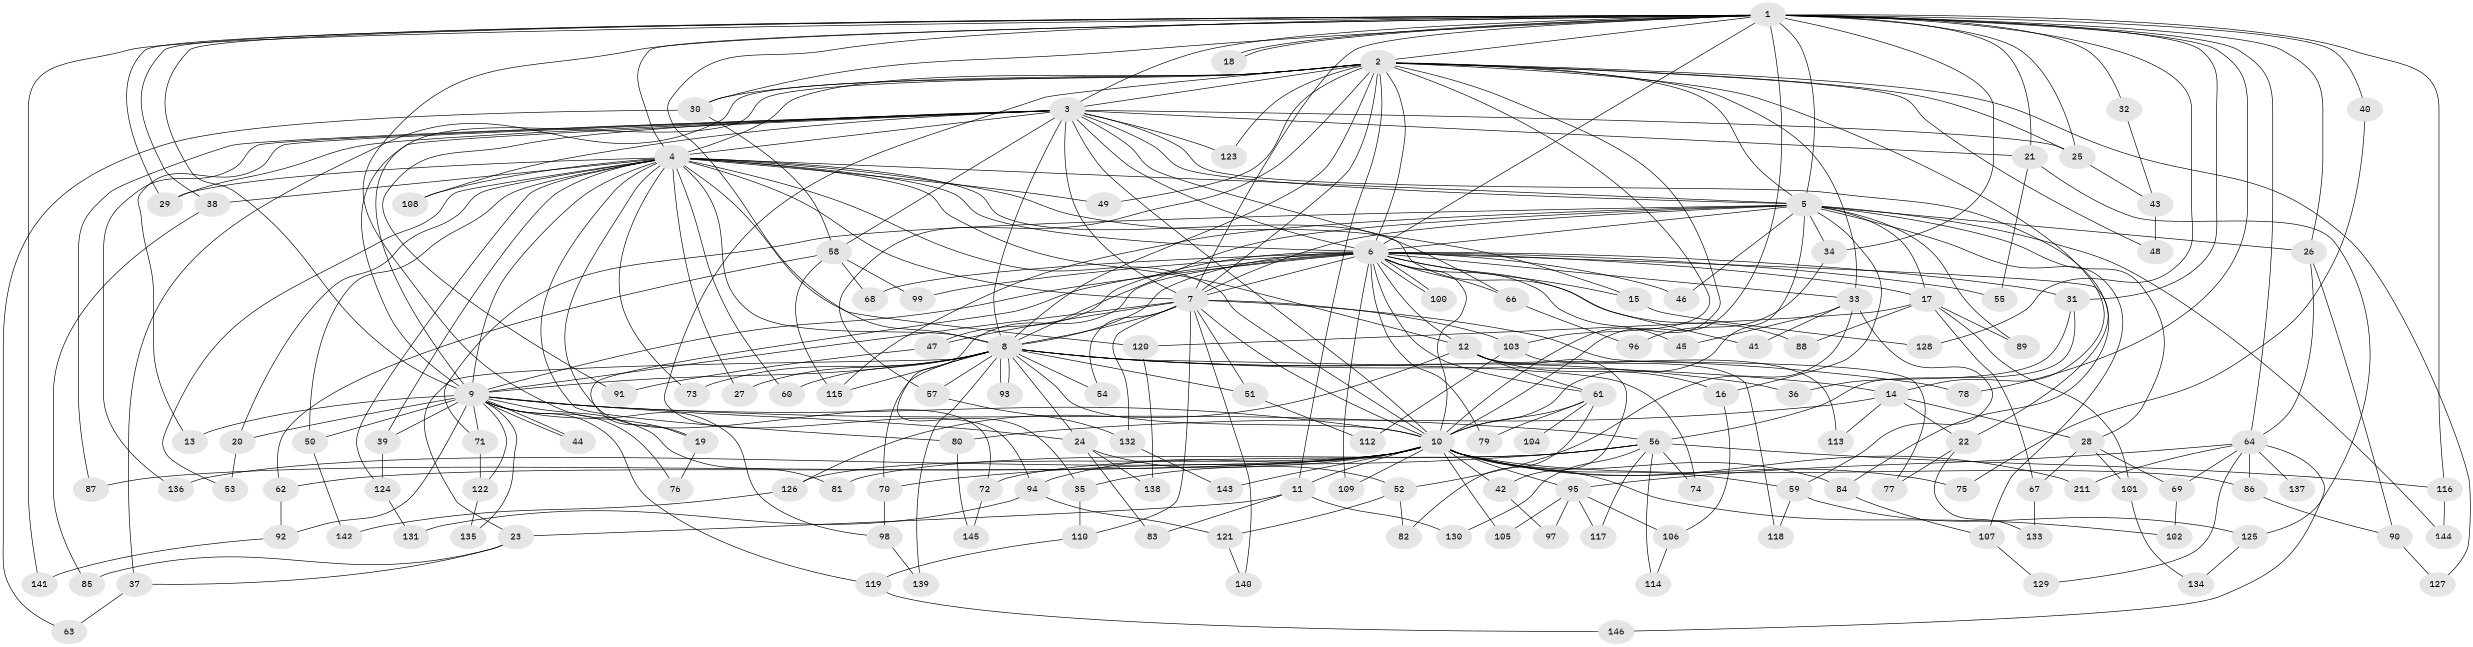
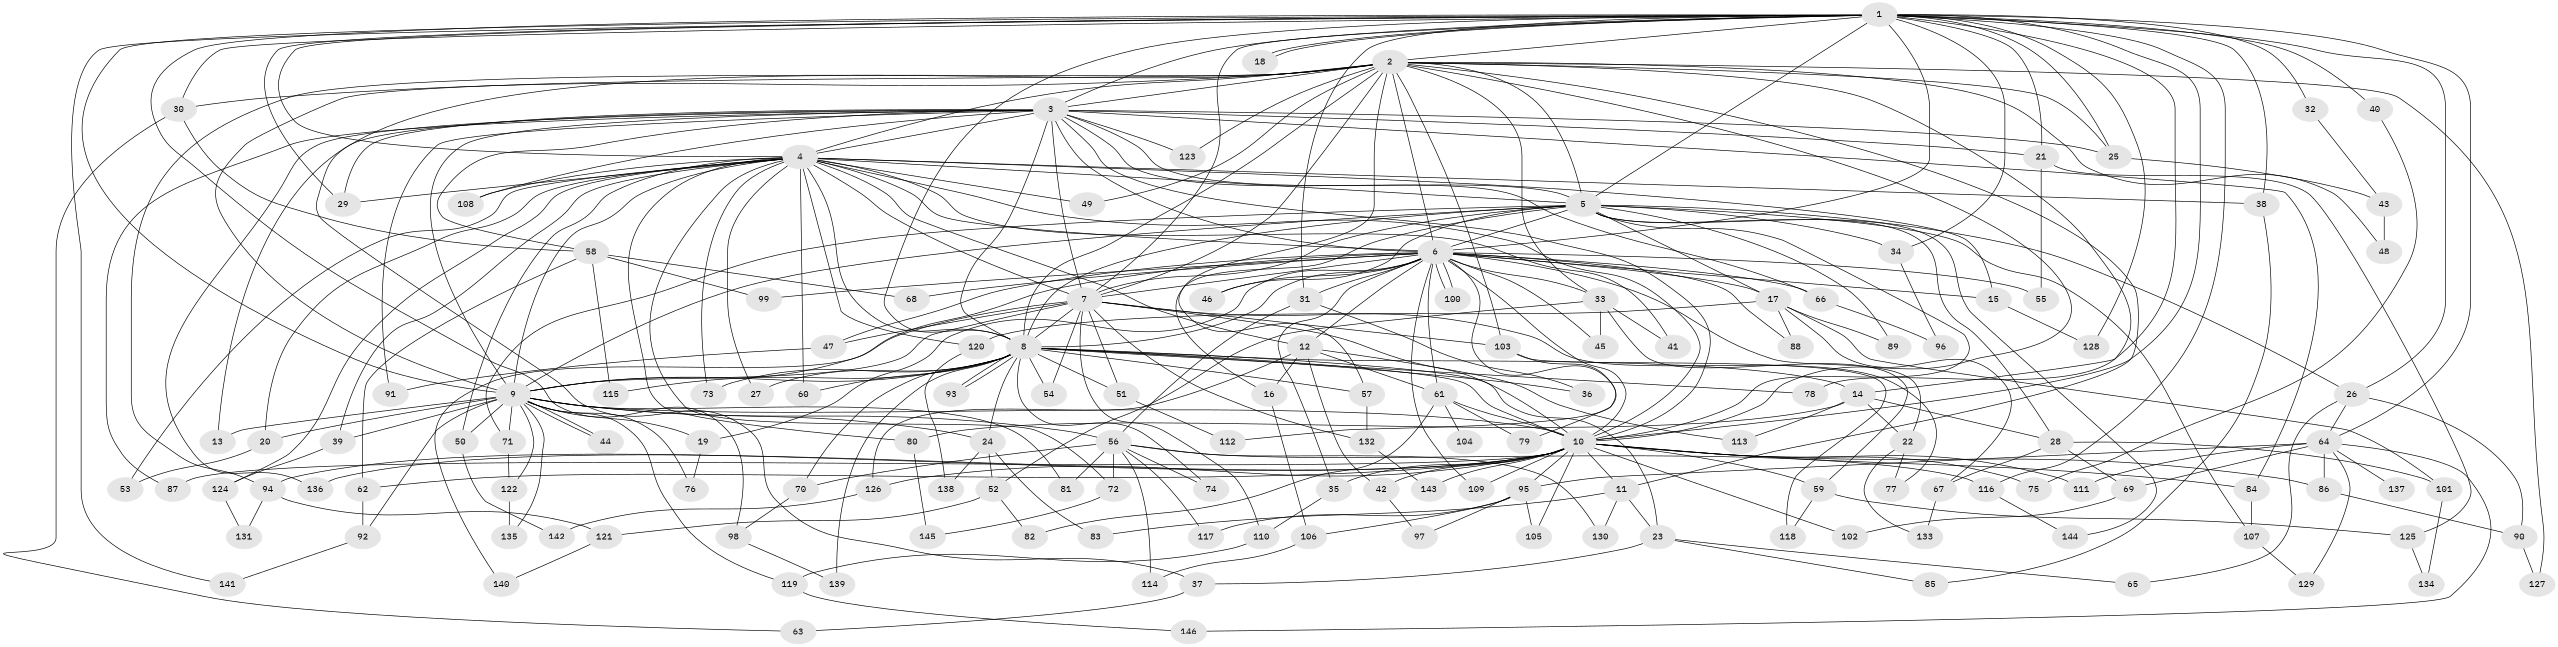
(1371, 222) -> (1034, 244)
(2082, 490) -> (2081, 490)
none -> (2133, 585)
